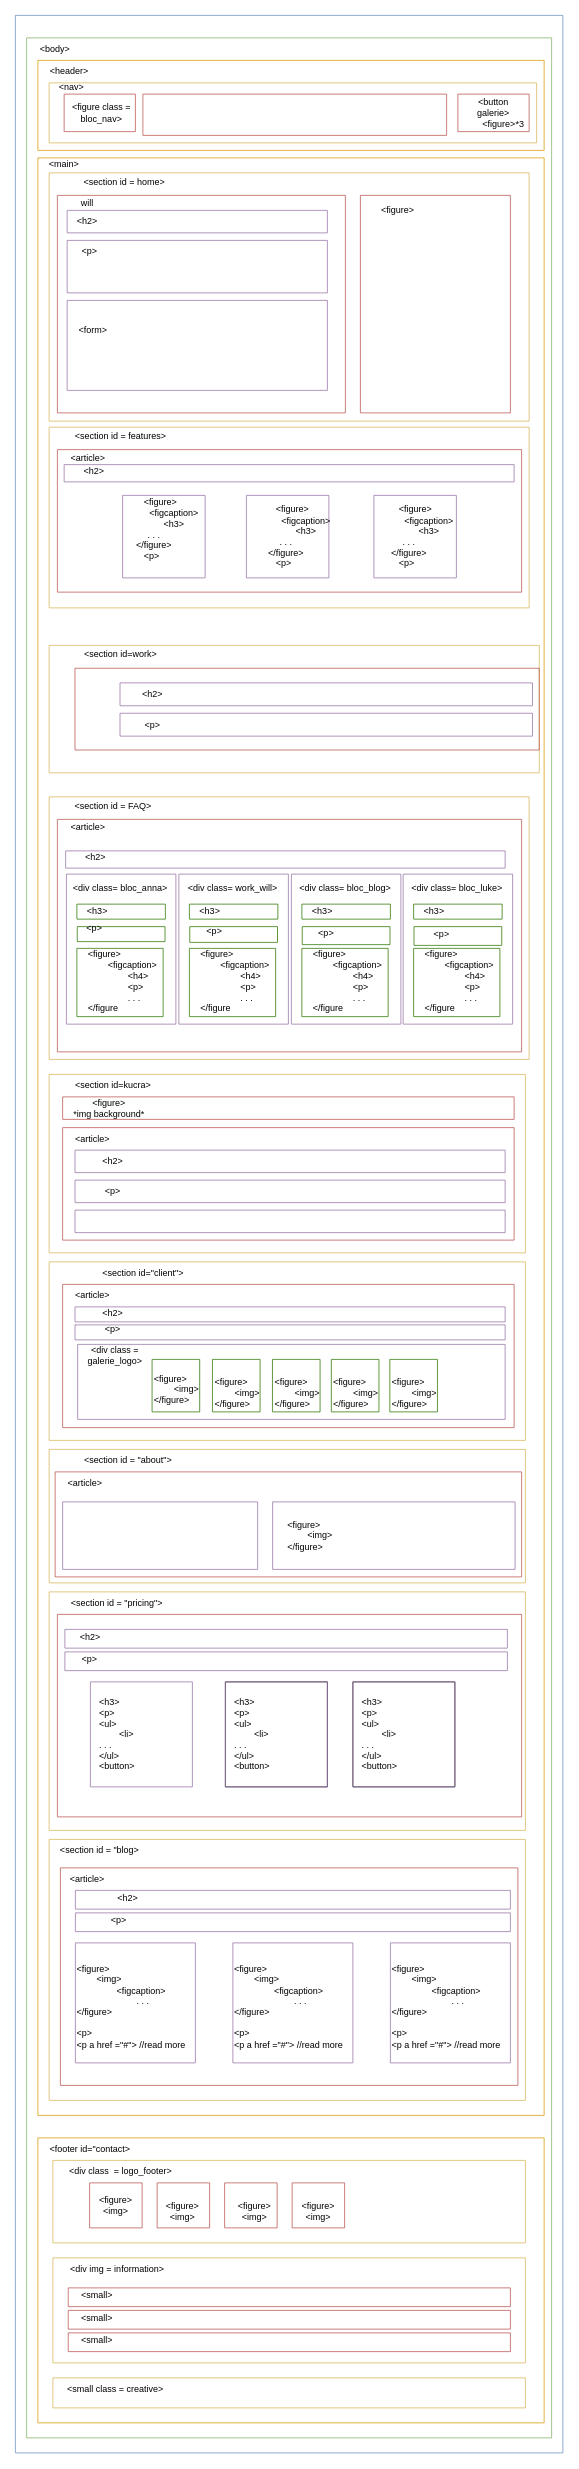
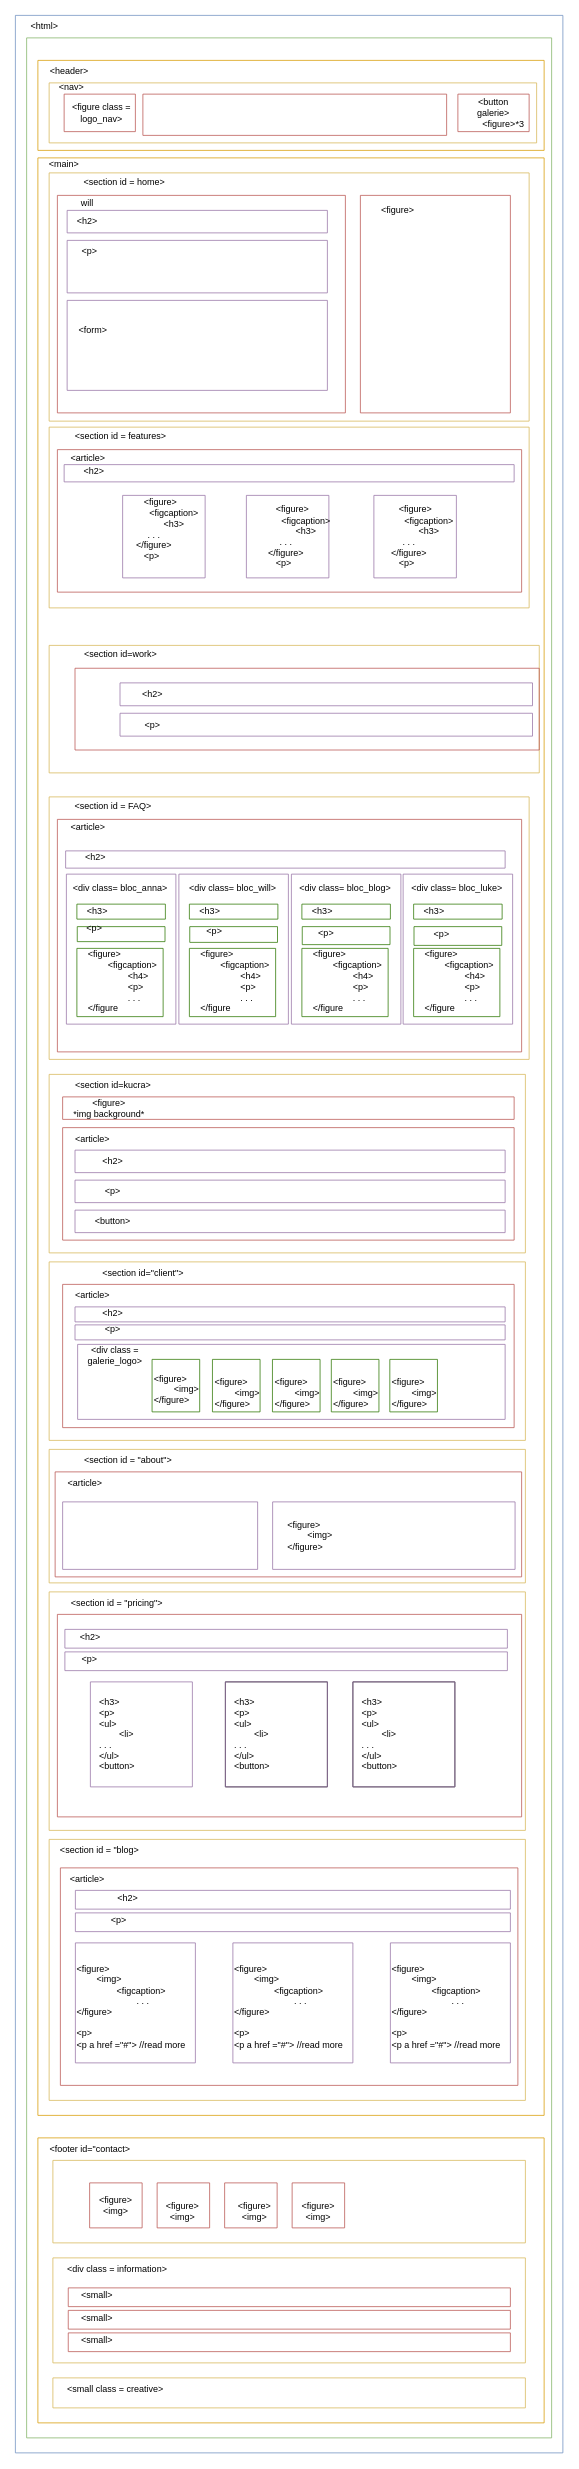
none -> (45, 27)
(55, 49) -> none
(102, 113) -> (102, 113)
(233, 888) -> (233, 888)
none -> (113, 1221)
(140, 2172) -> none
(117, 2269) -> (117, 2269)
